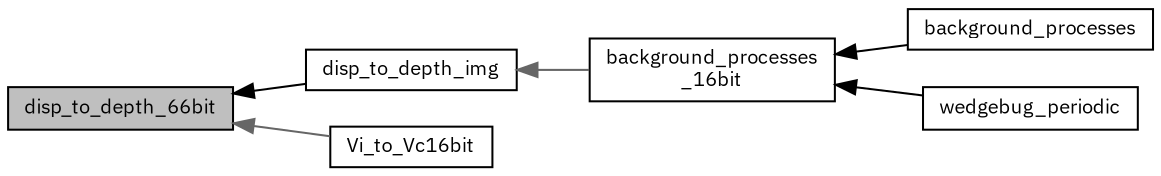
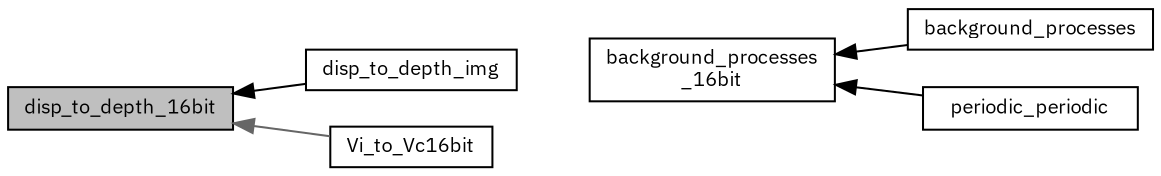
(563, 70) -> none
(121, 108) -> (121, 108)
(1030, 108) -> (1030, 108)
